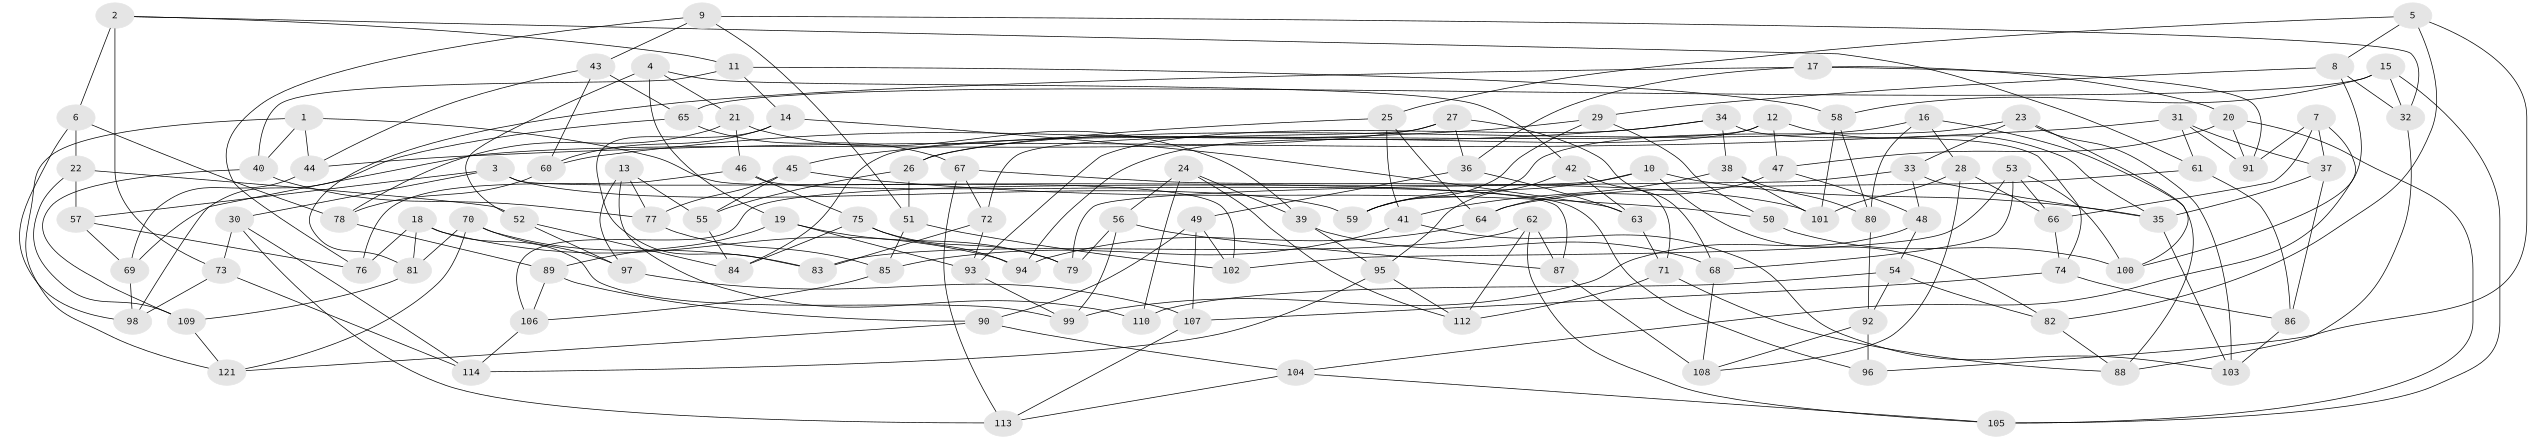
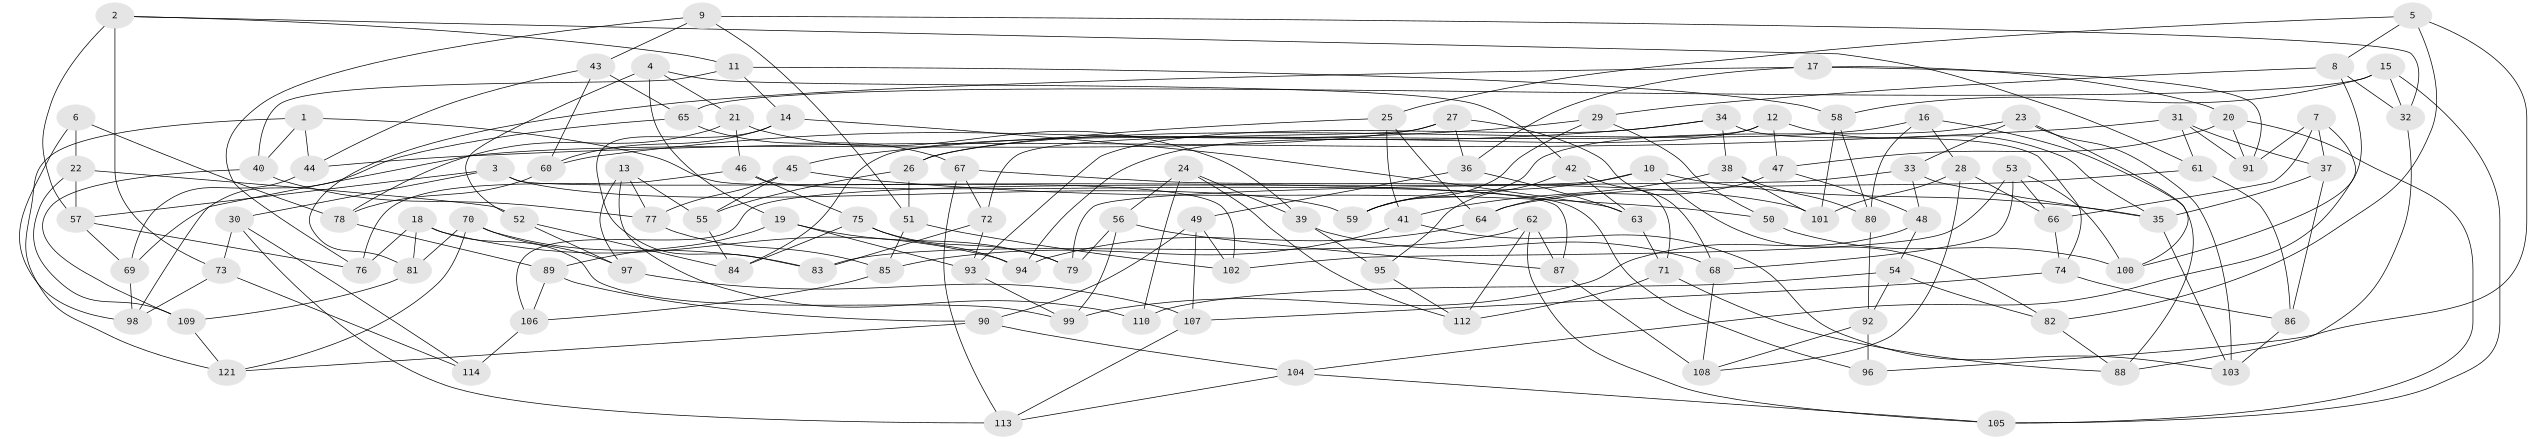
(95, 66) -> (48, 111)
(934, 360) -> none
